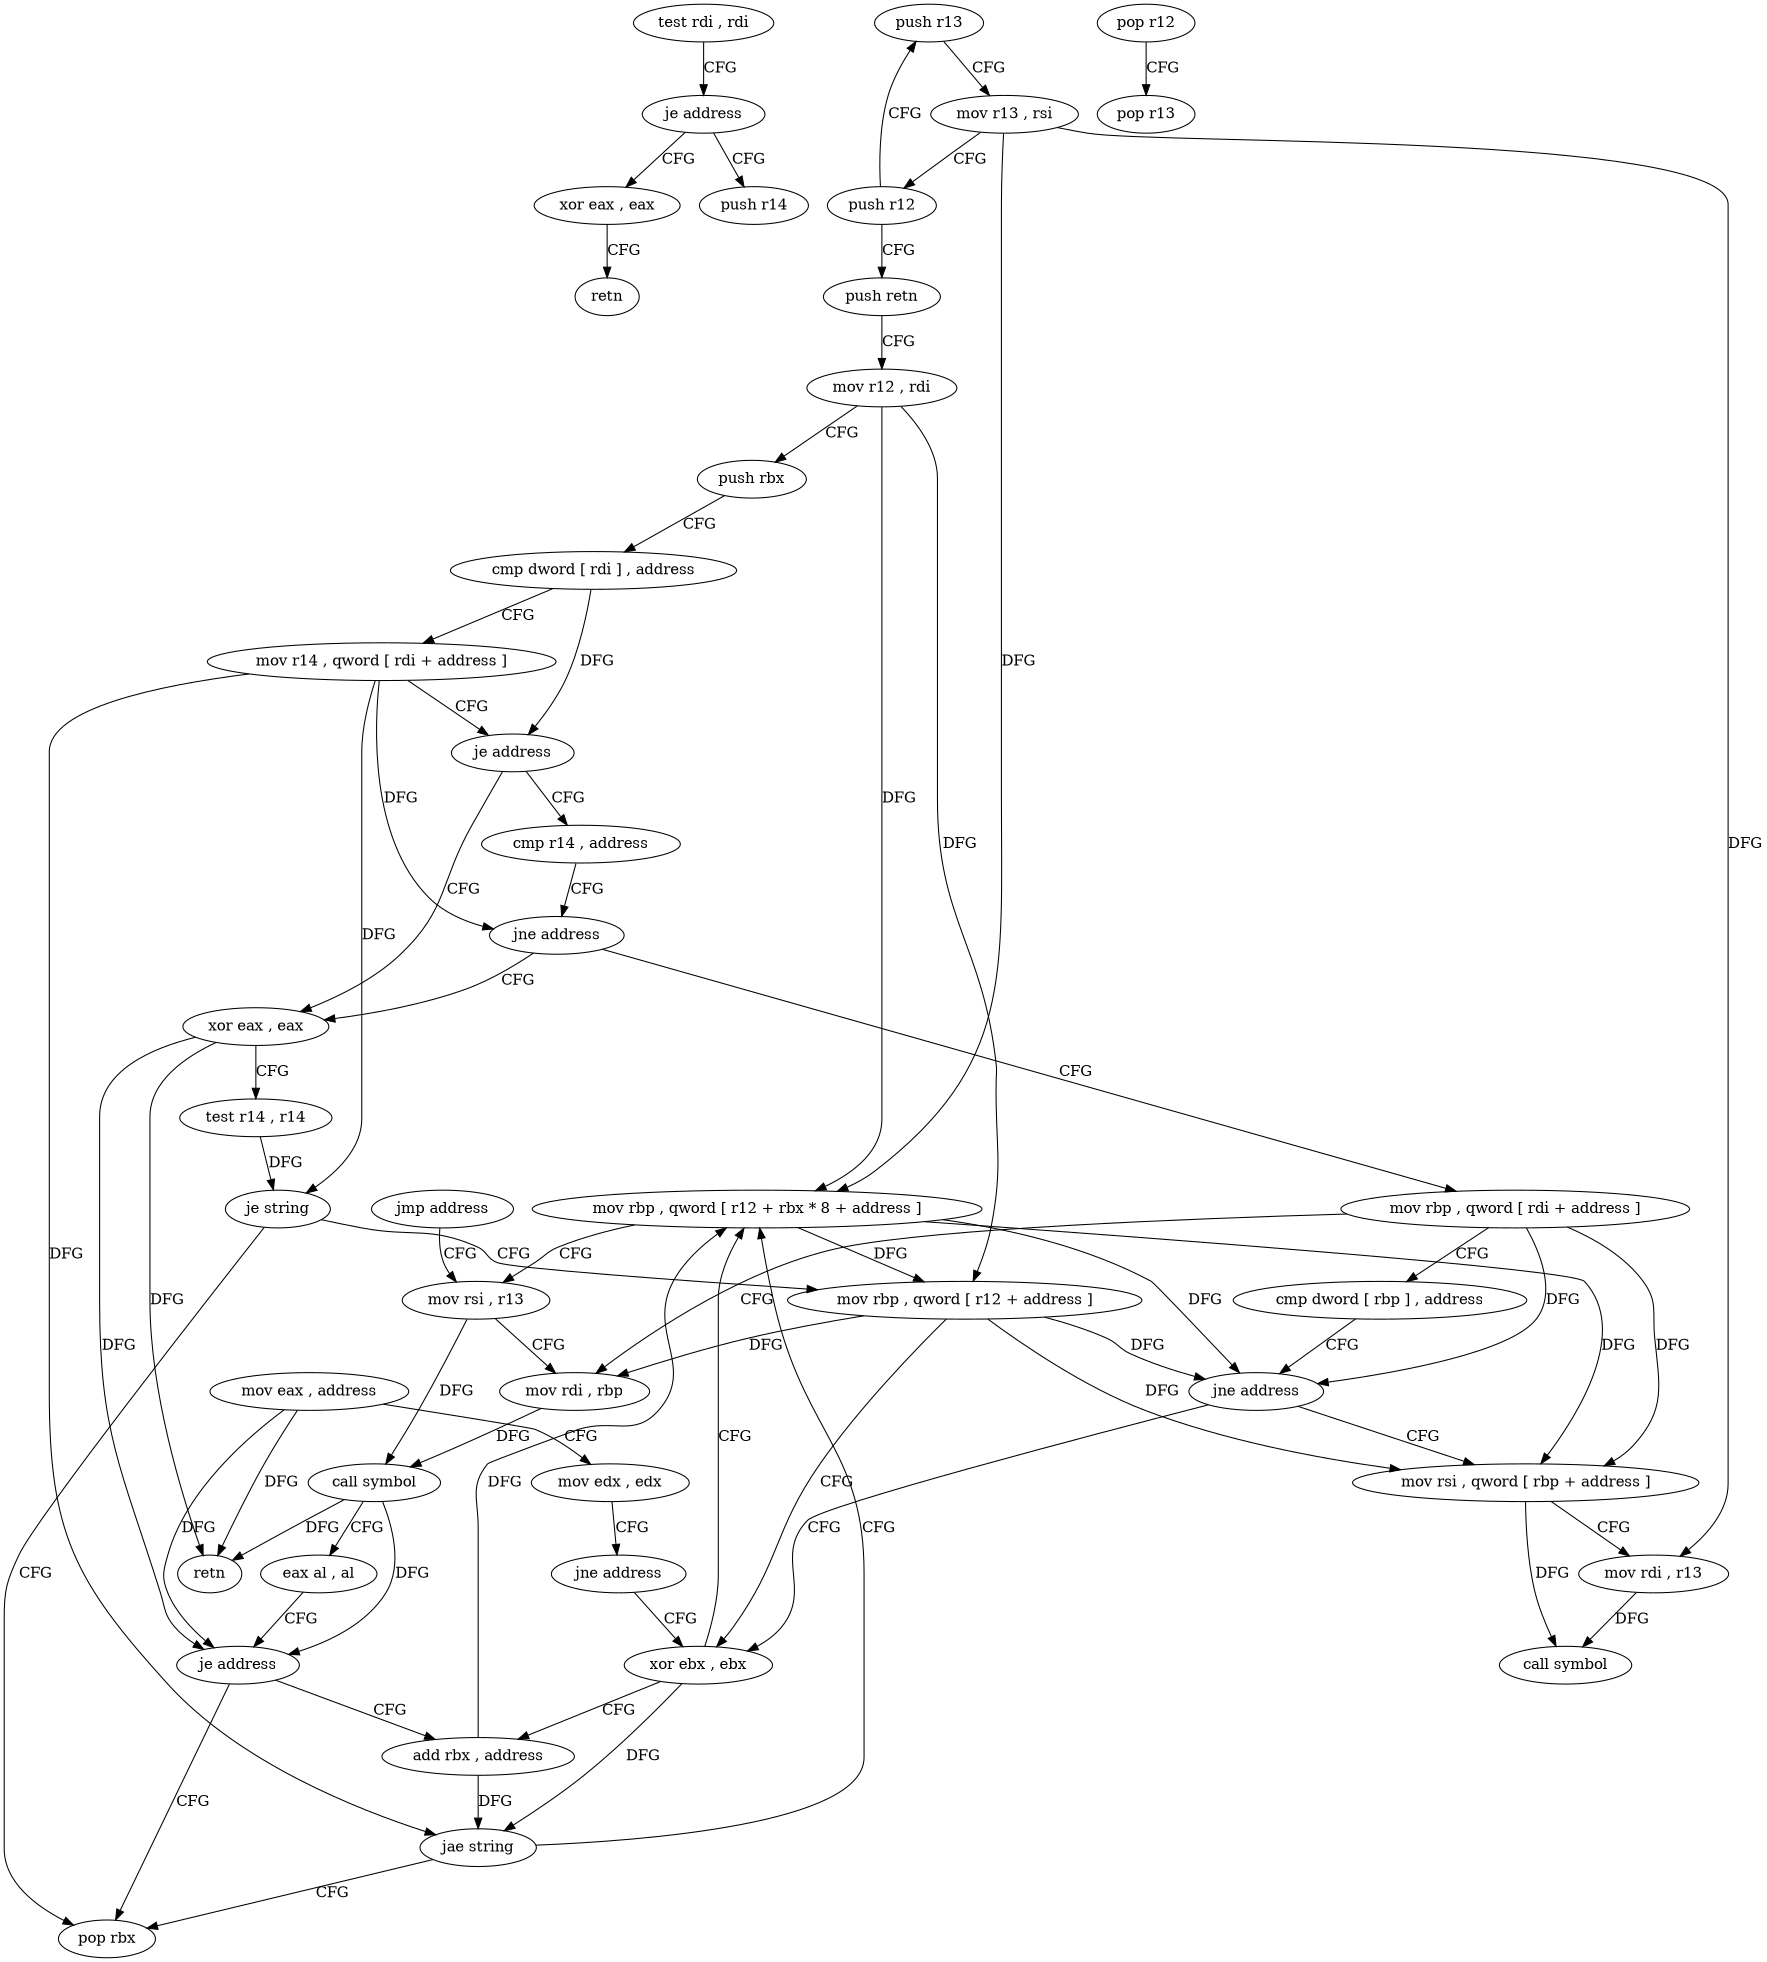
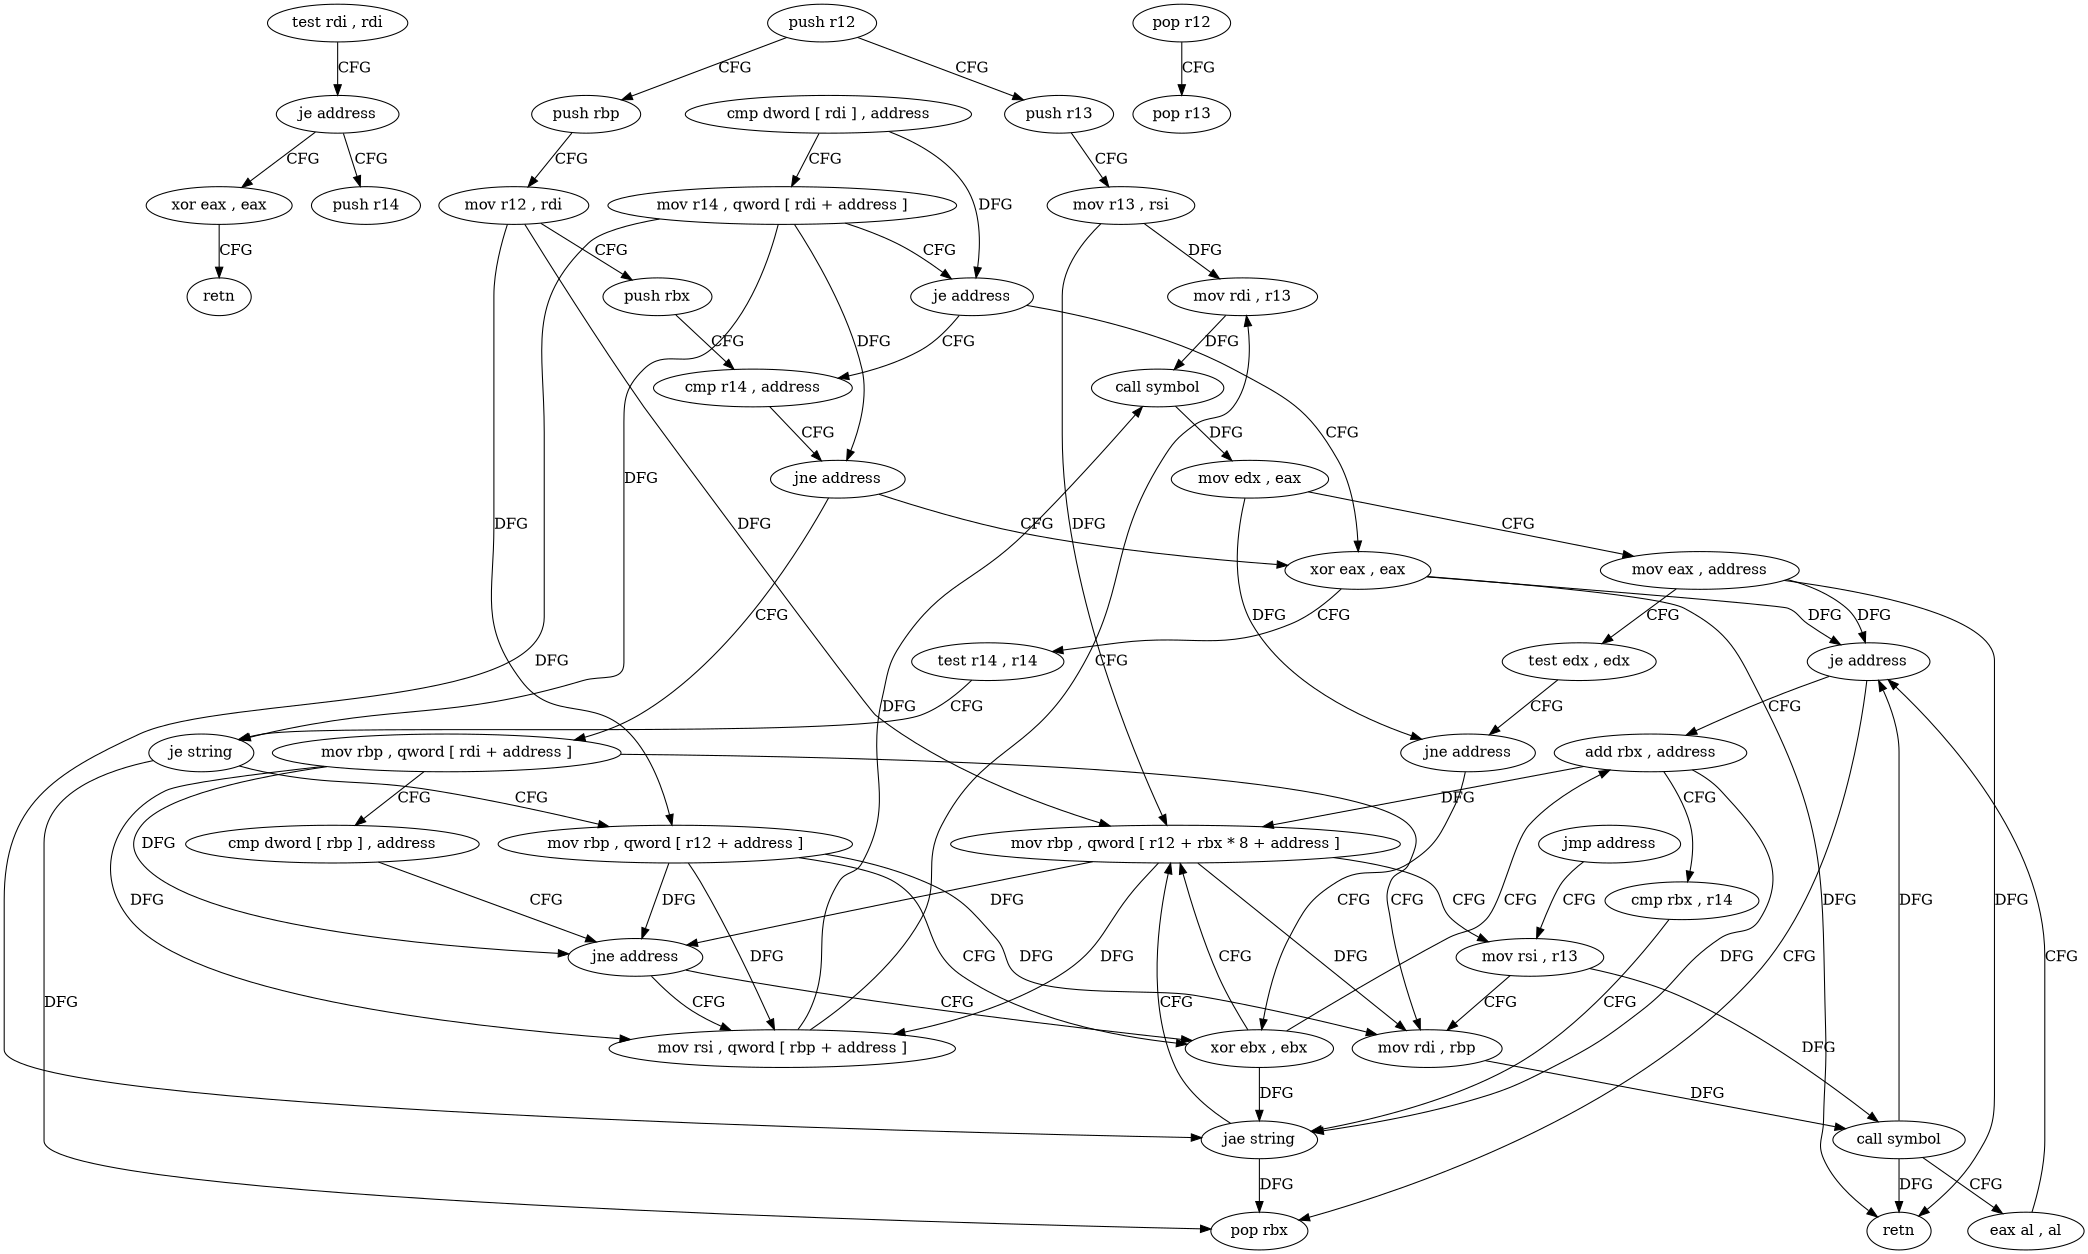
(946, 157) -> none
(882, 297) -> (586, 114)
none -> (1250, 479)
(679, 521) -> (701, 338)
none -> (1682, 901)
(286, 1163) -> (967, 707)
(856, 1253) -> (1298, 943)
(610, 1483) -> (1579, 662)
(36, 1574) -> (61, 1003)
(332, 1893) -> (1277, 1185)
